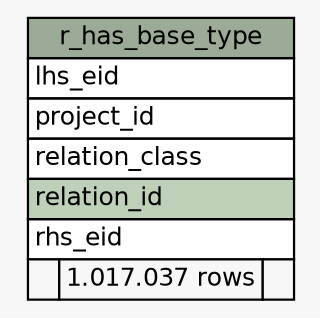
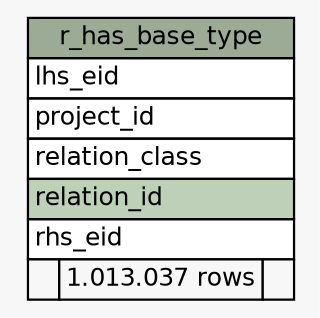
(161, 278) -> (161, 278)
